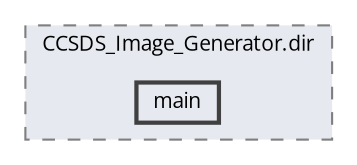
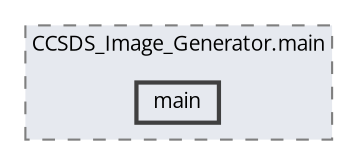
(179, 45) -> (179, 45)
